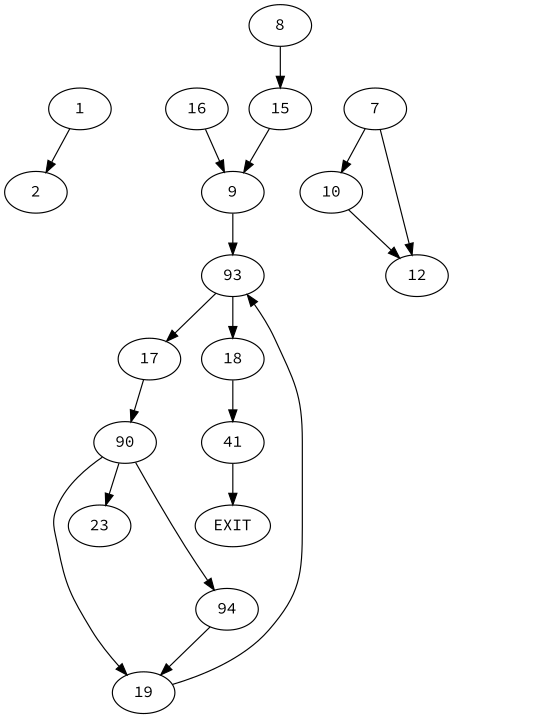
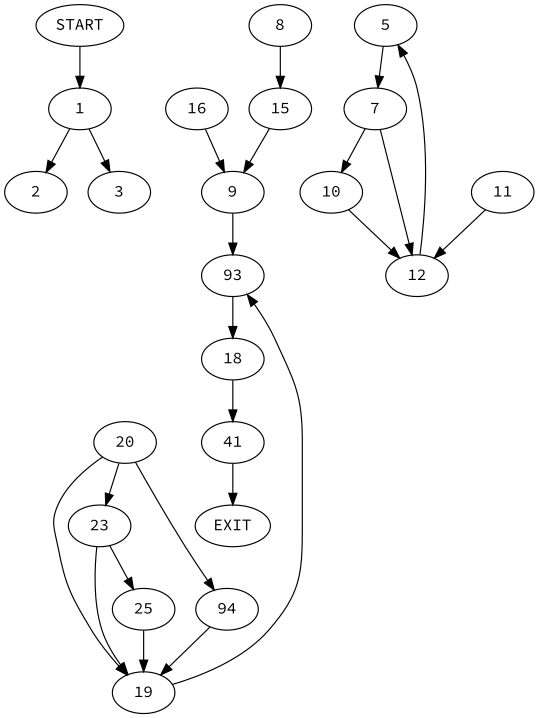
none -> (80, 25)
none -> (386, 25)
none -> (119, 192)
none -> (503, 192)
(149, 359) -> none
(125, 442) -> (125, 442)
none -> (97, 608)
none -> (144, 609)
